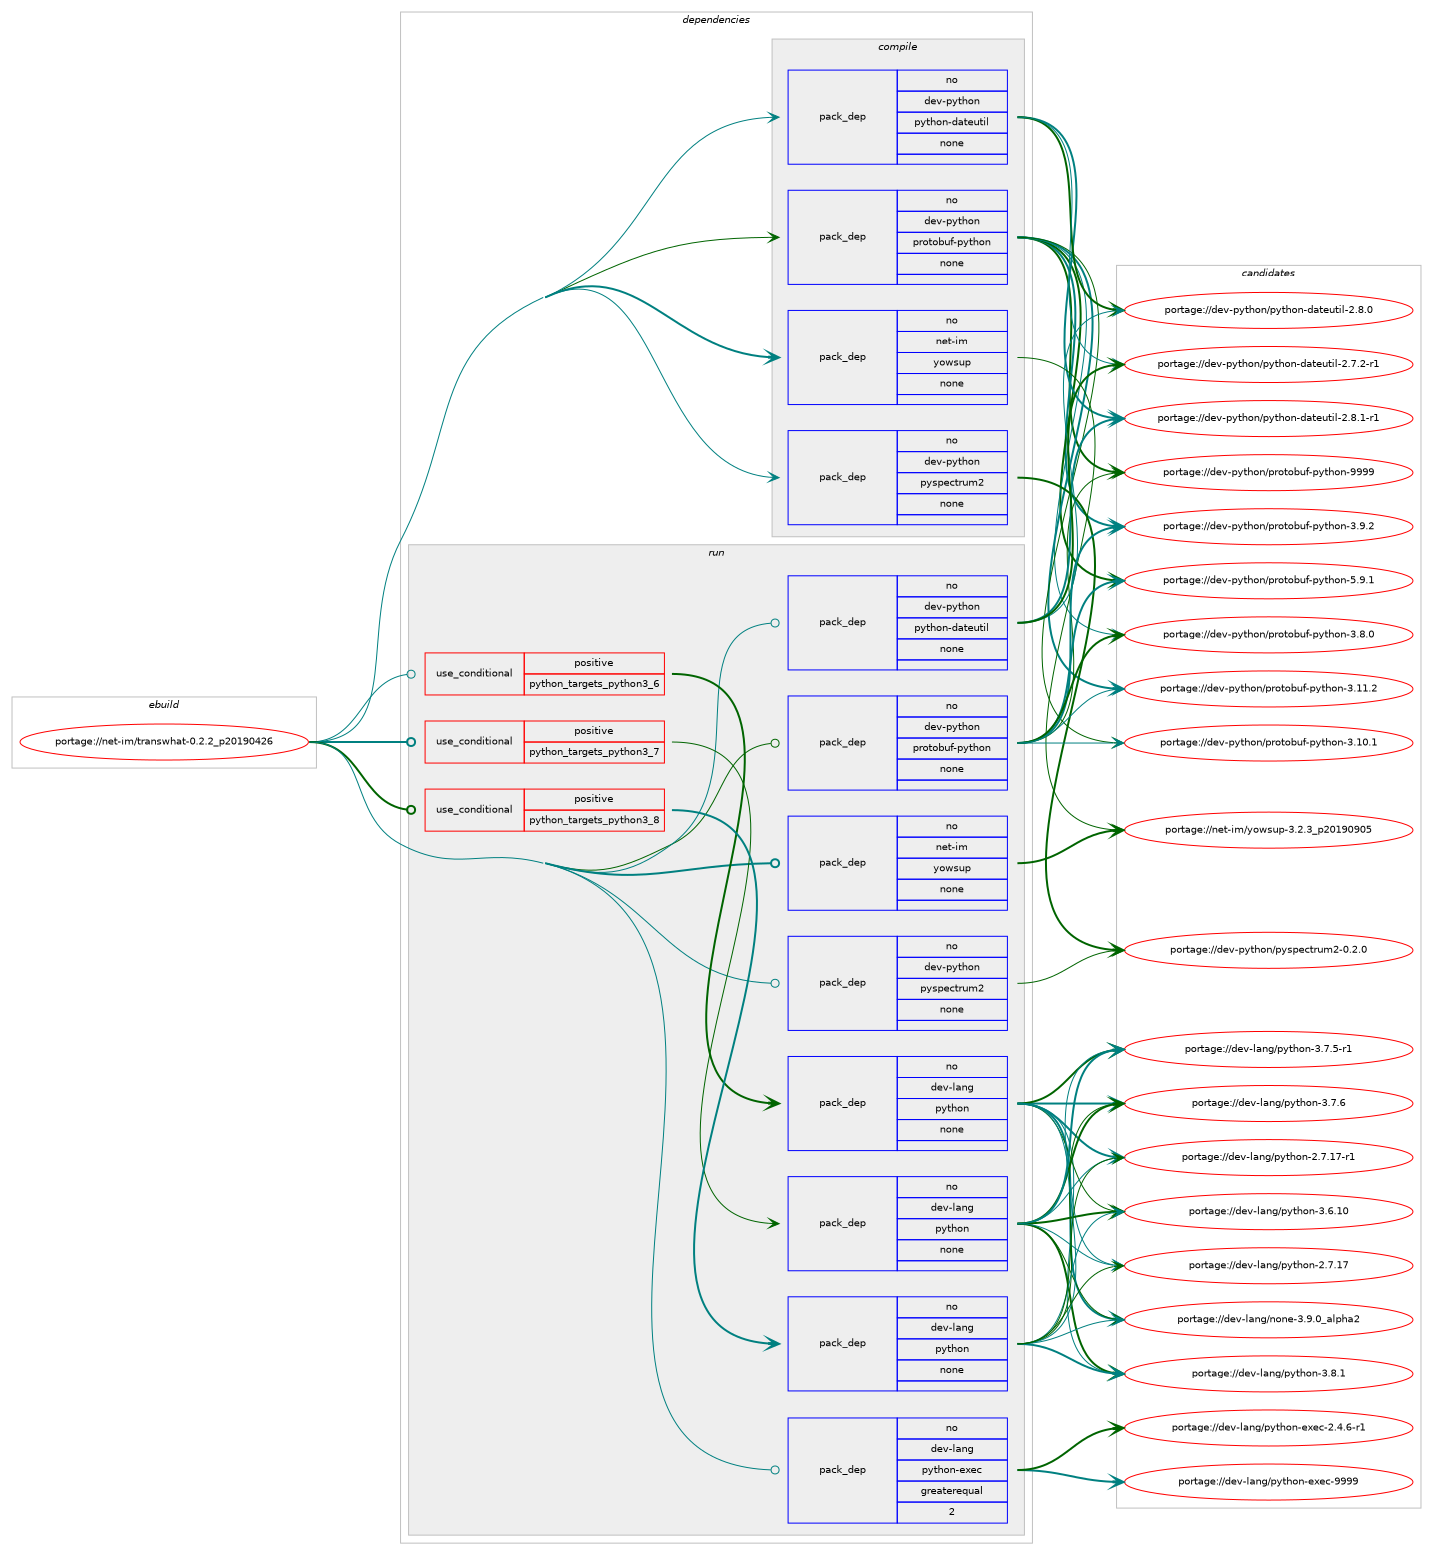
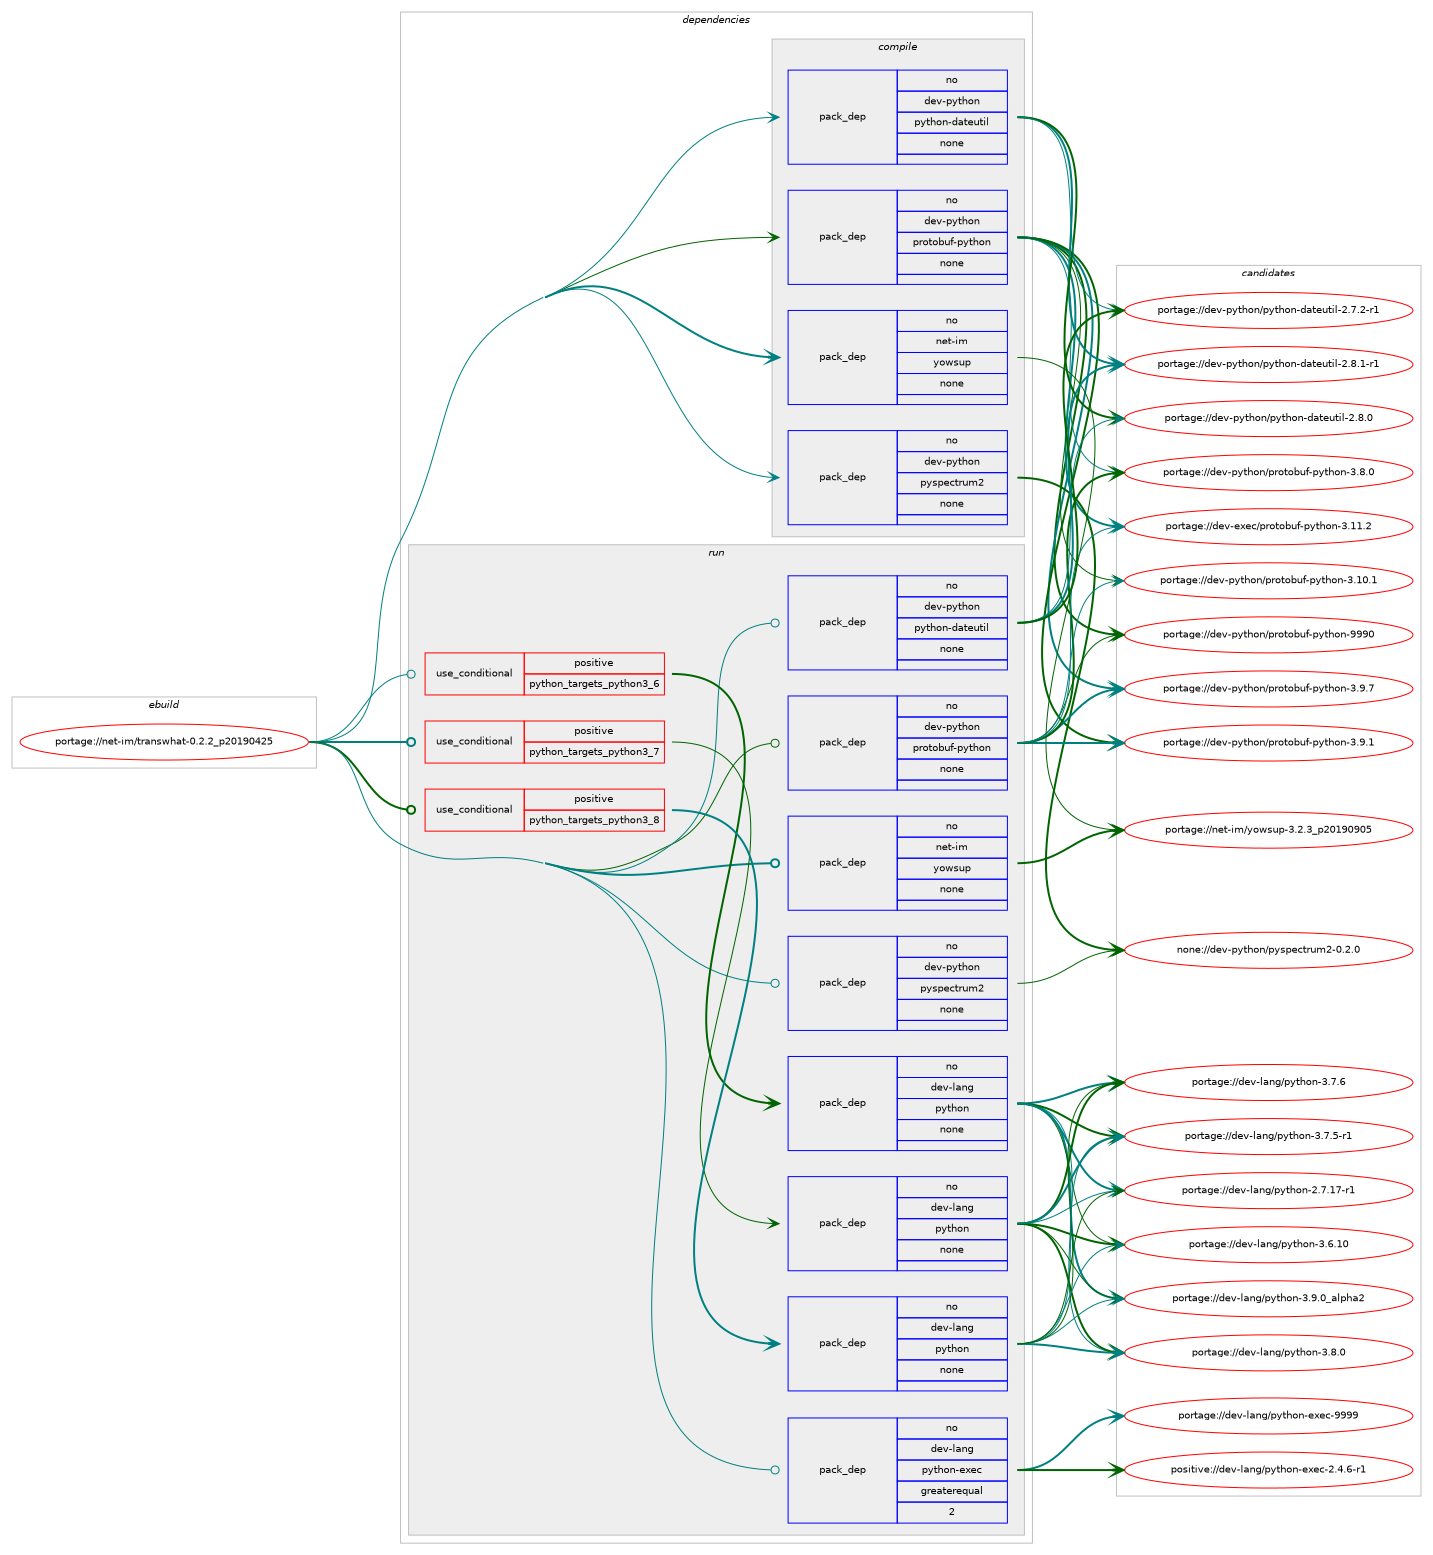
(1269, 473) -> (1269, 635)
(1269, 527) -> (1269, 689)
(1269, 581) -> (1269, 743)
(1269, 689) -> (1269, 527)
(164, 742) -> (164, 742)
(1269, 950) -> (1269, 950)
(1269, 1266) -> none
(1269, 1320) -> (1269, 1299)
(1269, 1374) -> (1269, 1353)
(1269, 1428) -> (1269, 1470)
